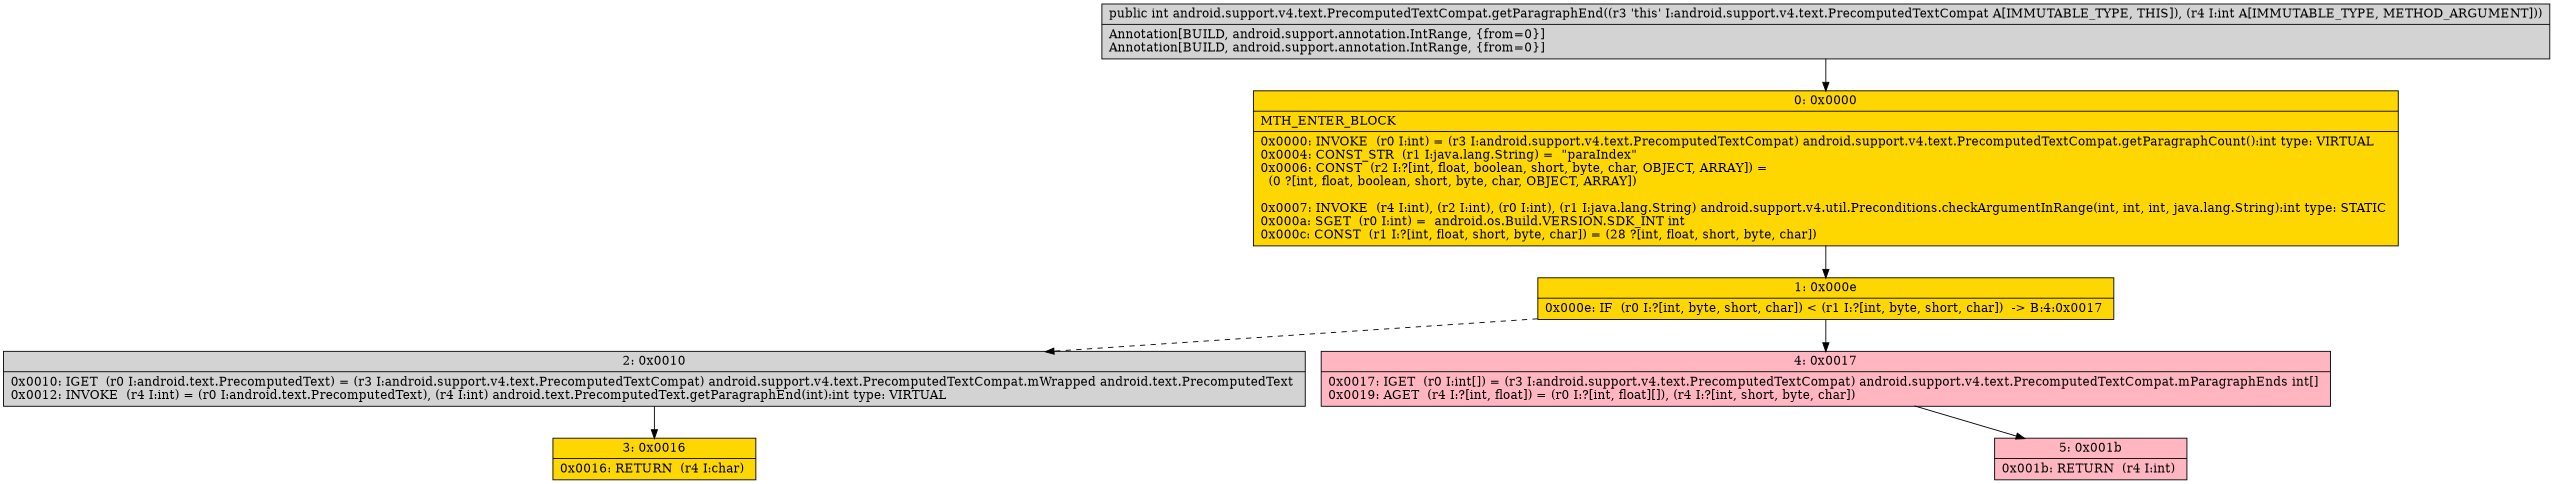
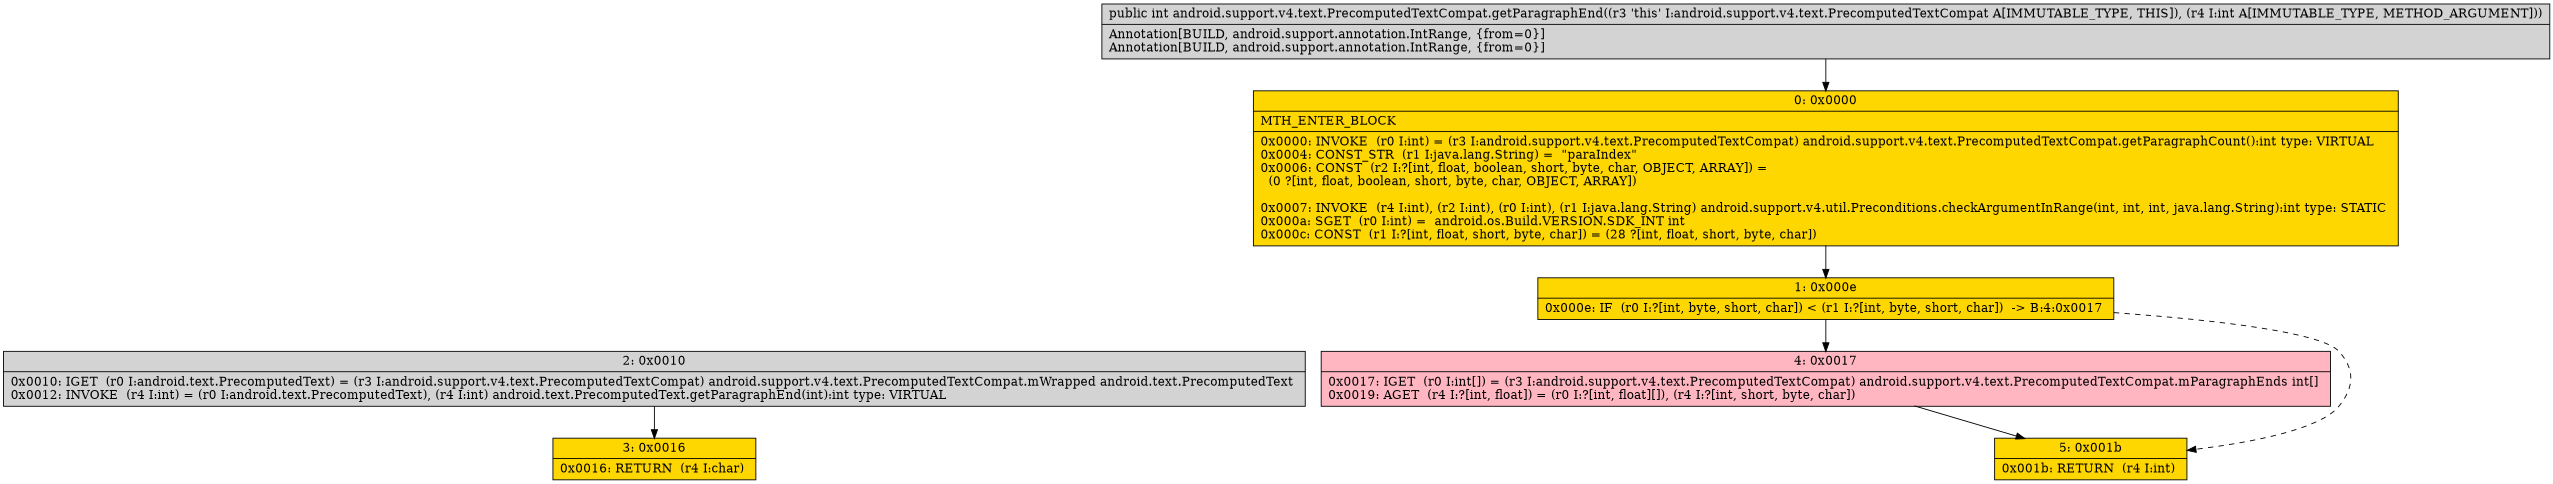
(1296, 335) -> (2332, 346)
(2091, 459) -> (2091, 459)
